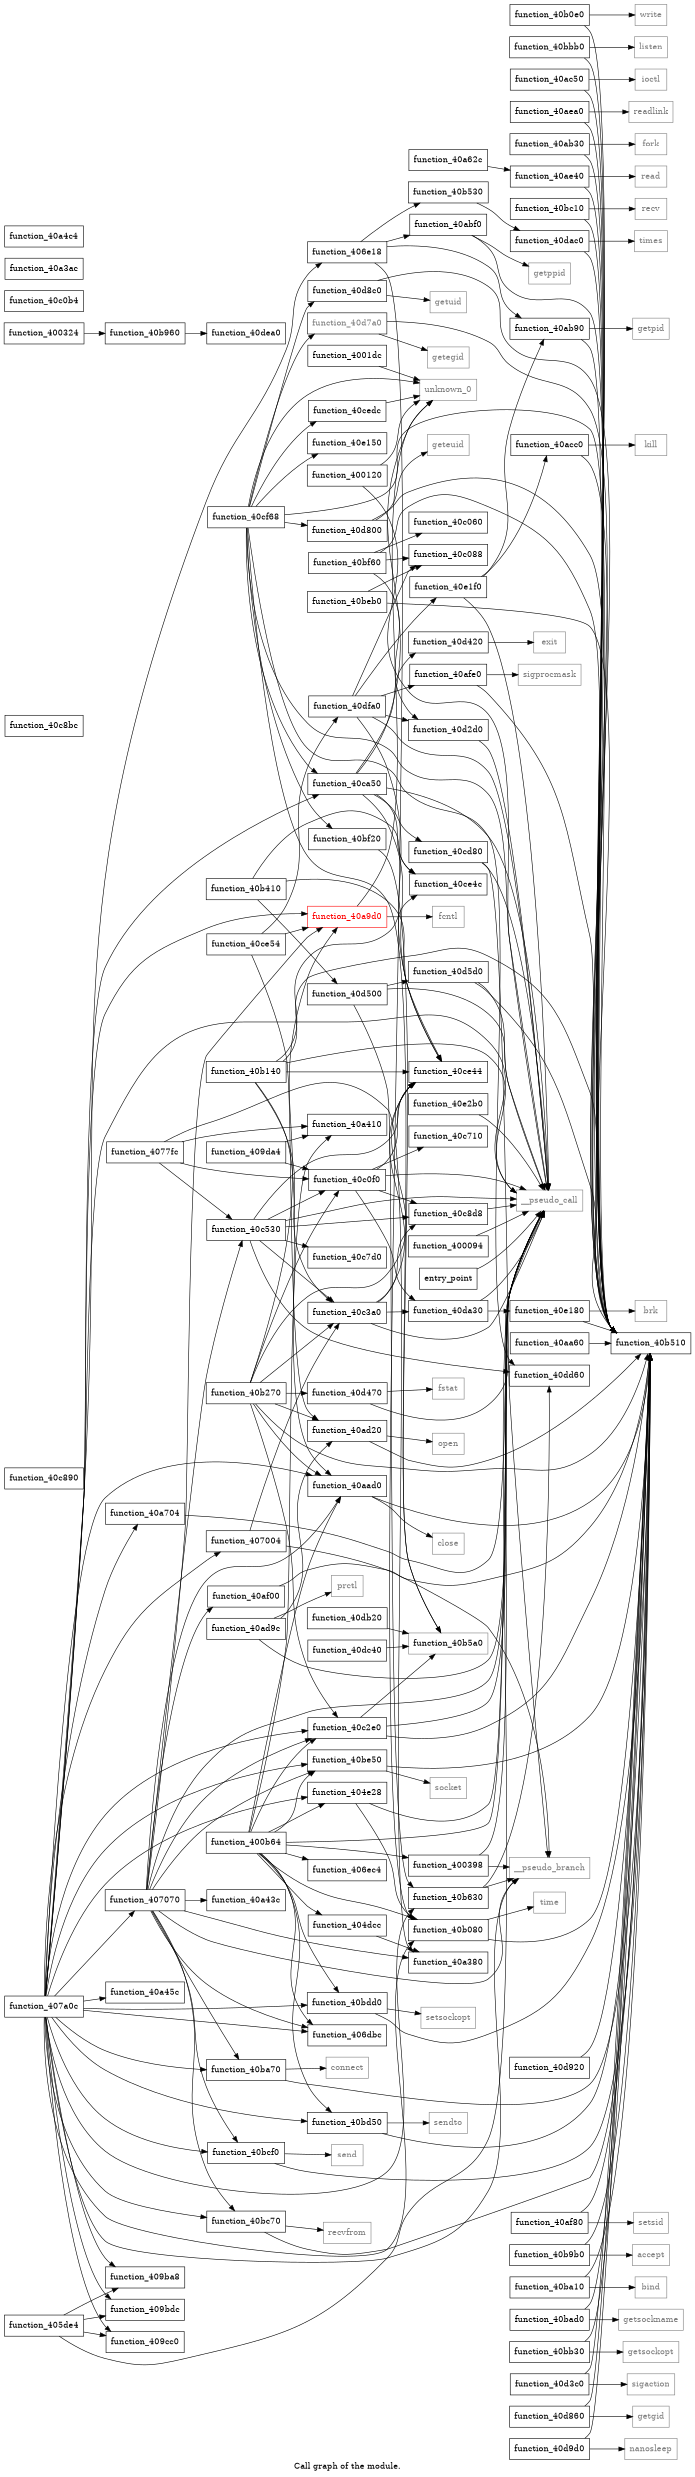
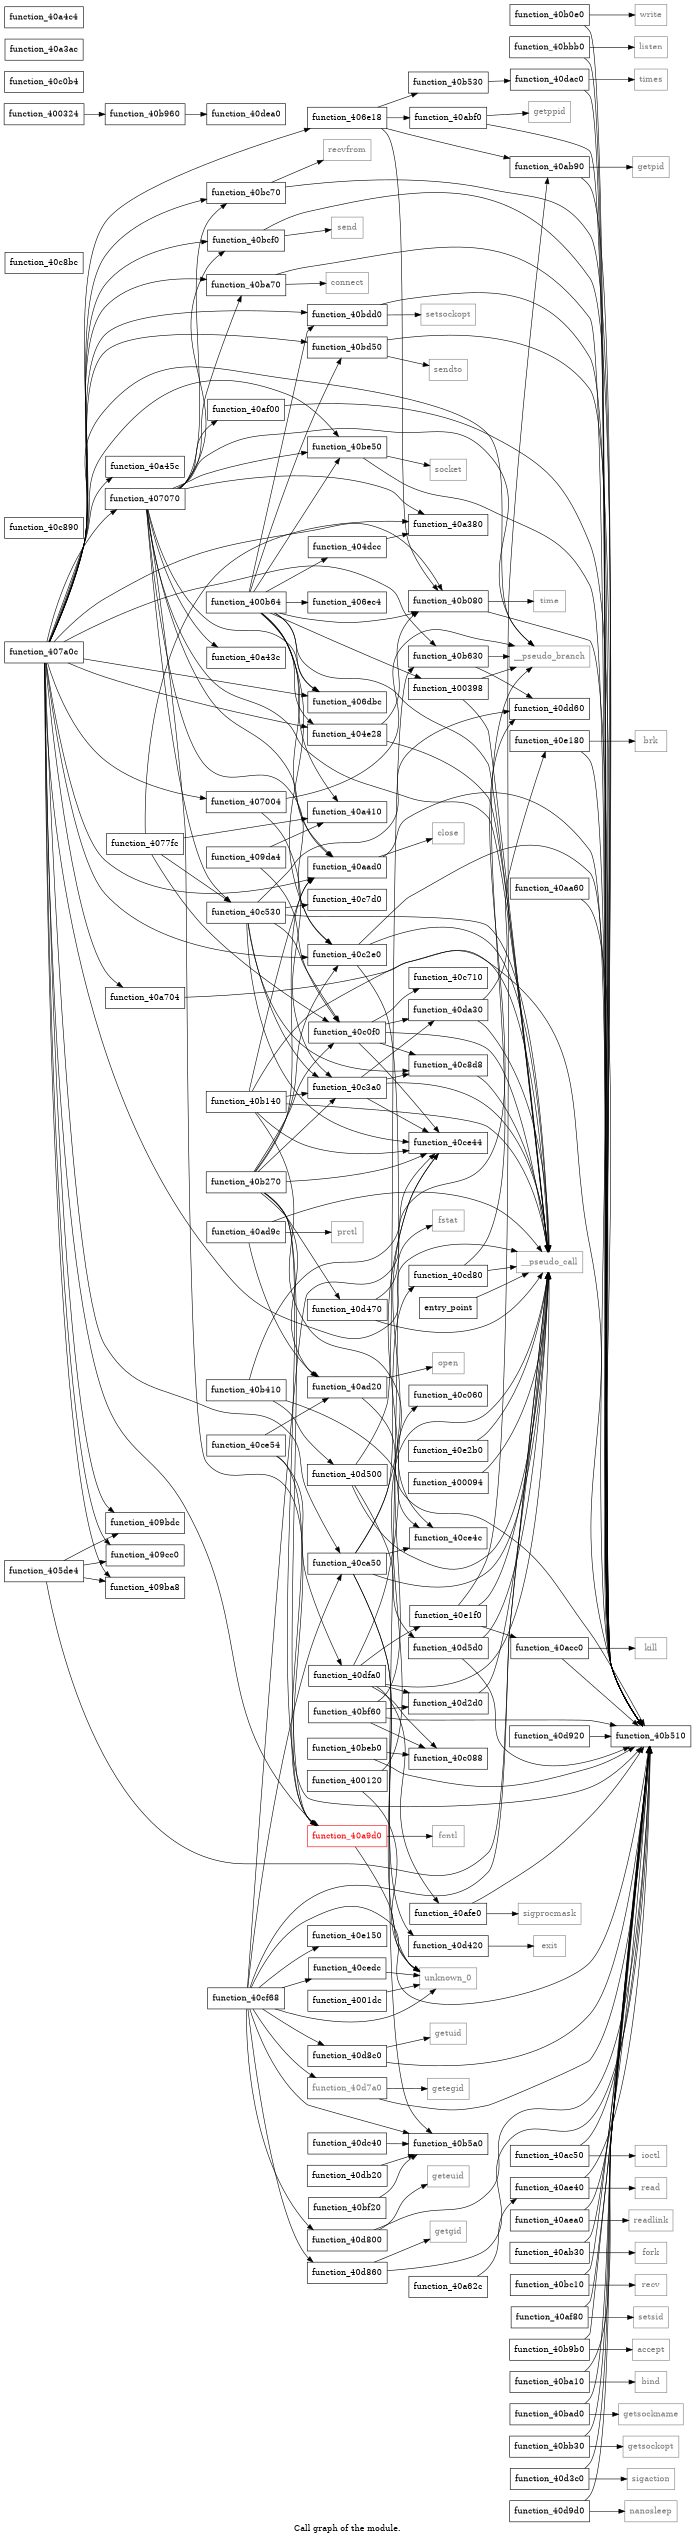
(273, 714) -> (267, 2137)
(448, 1644) -> (448, 2144)
